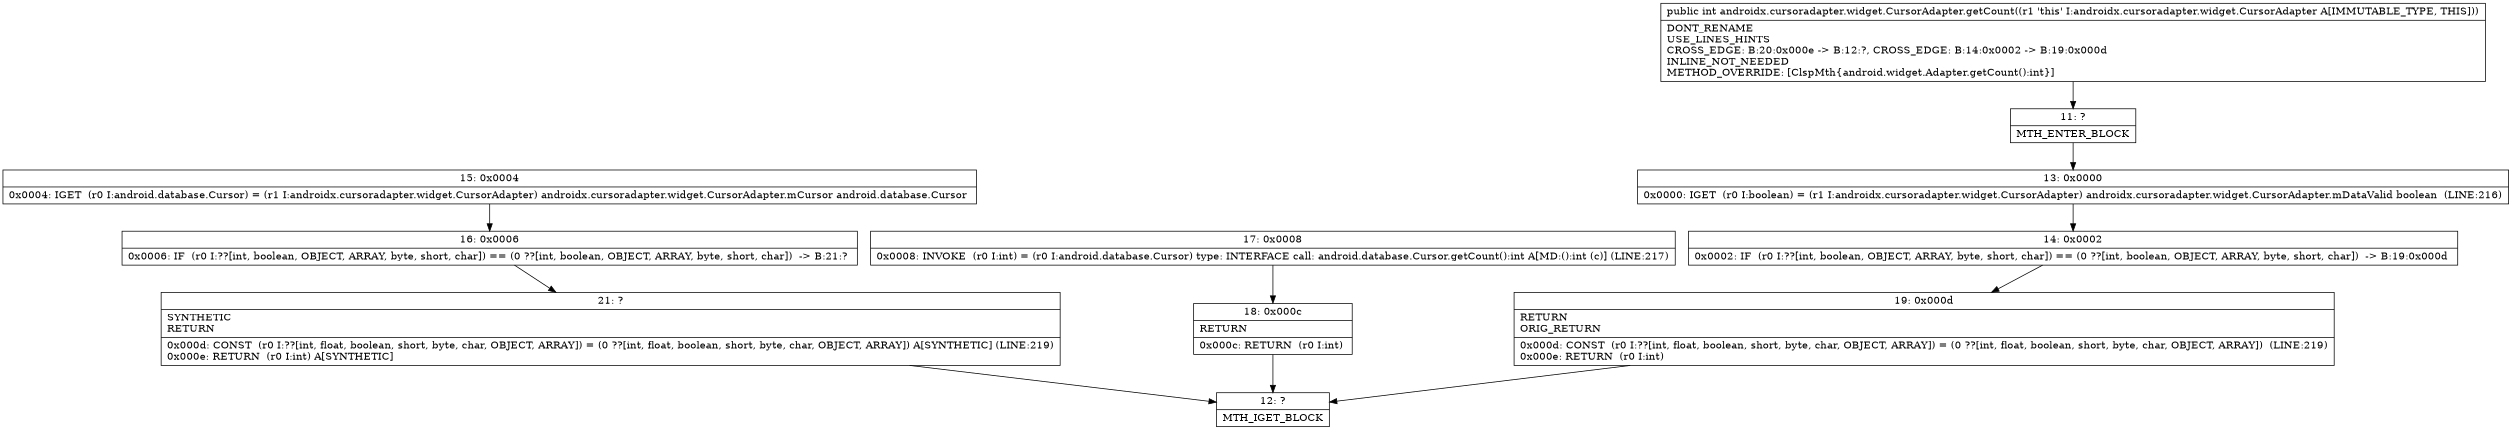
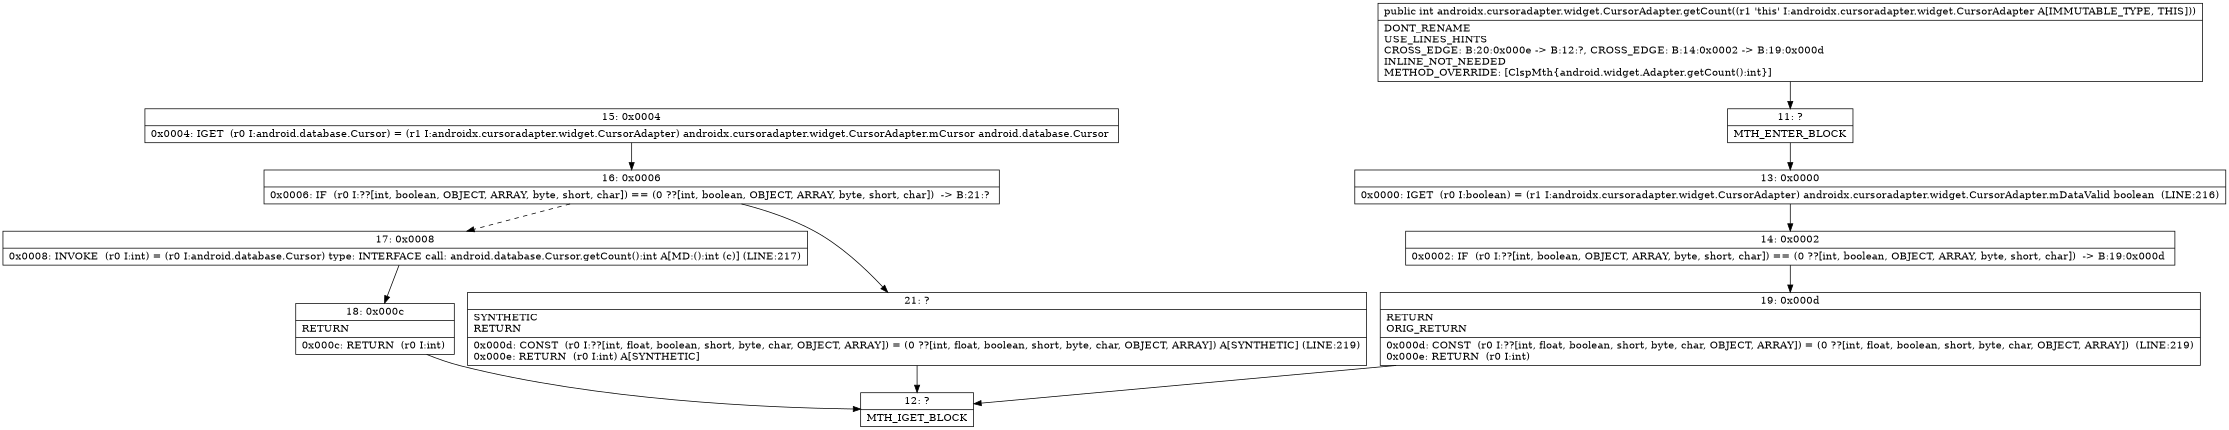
none -> (522, 217)
